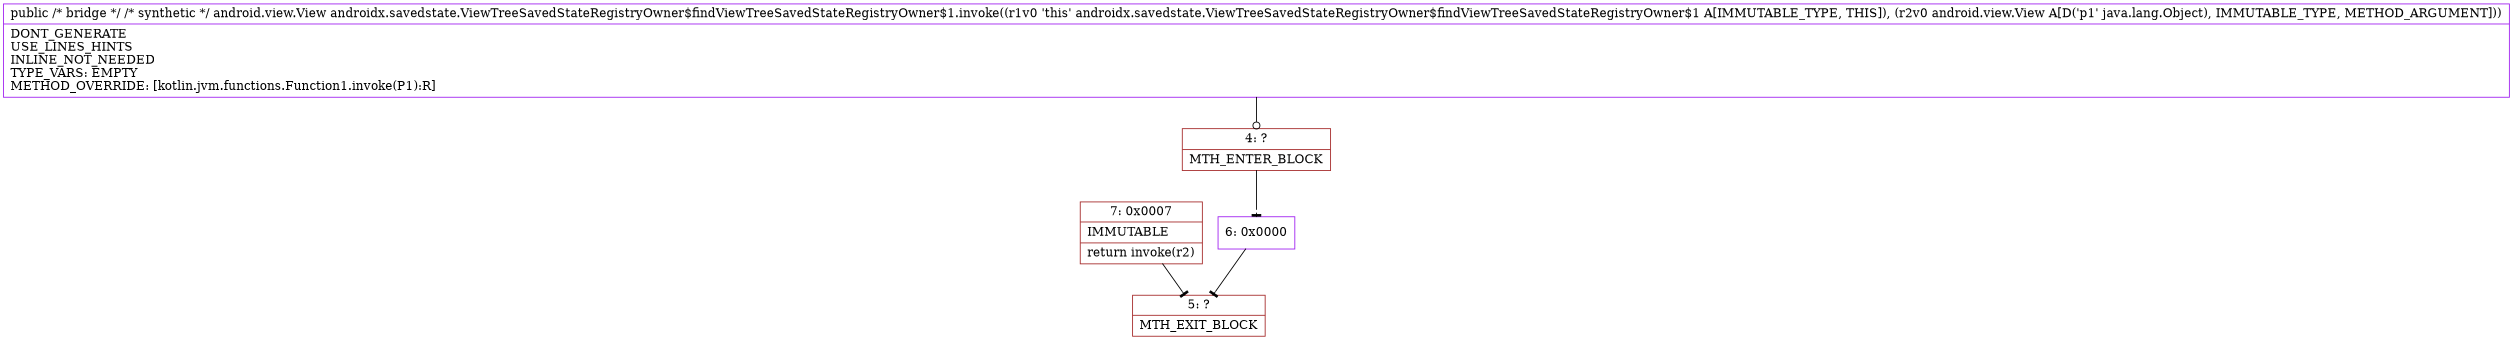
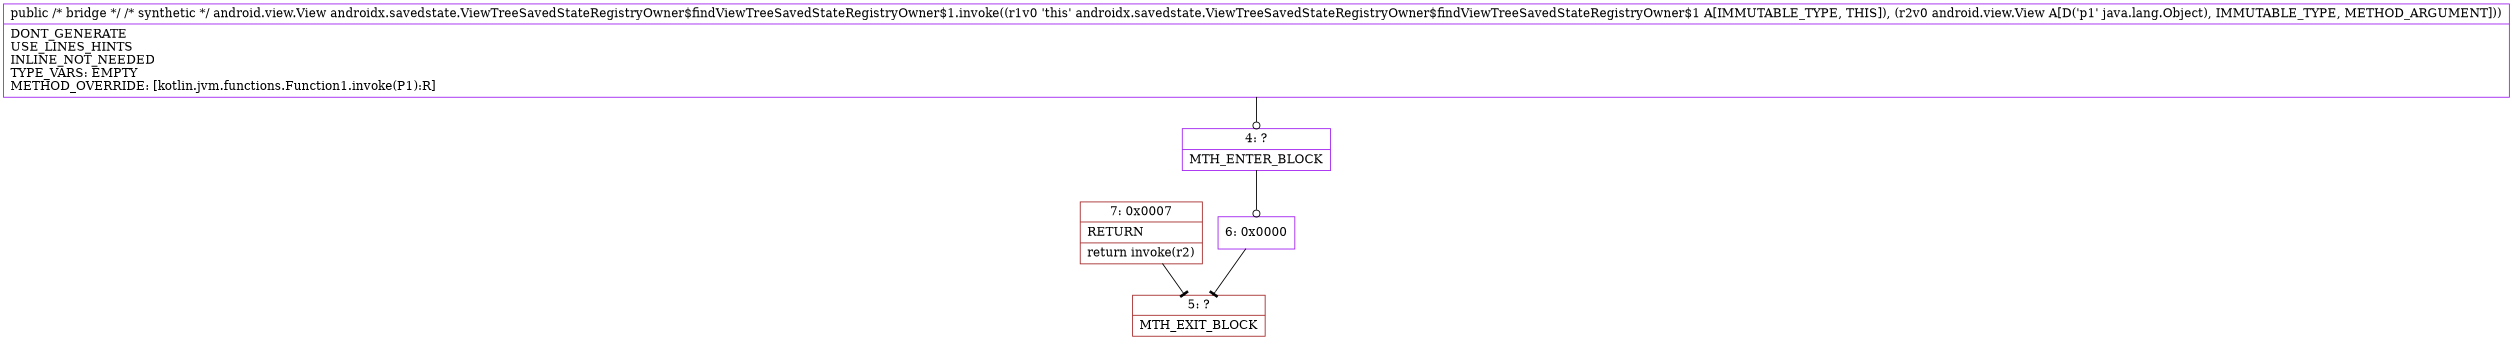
(1256, 150) -> (1256, 150)
(1256, 190) -> (1256, 190)
(1128, 232) -> (1116, 232)
